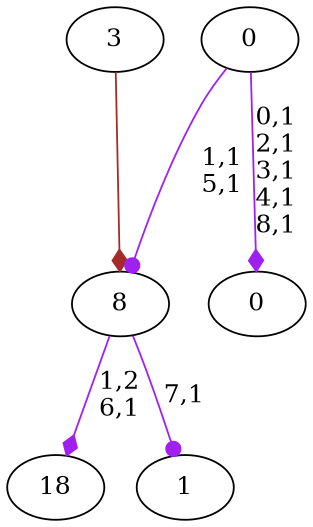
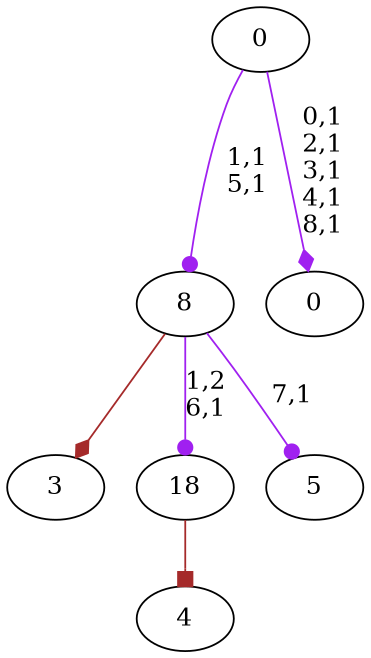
(118, 161) -> (127, 387)
(92, 386) -> (185, 388)
(185, 487) -> (315, 487)
none -> (185, 619)
